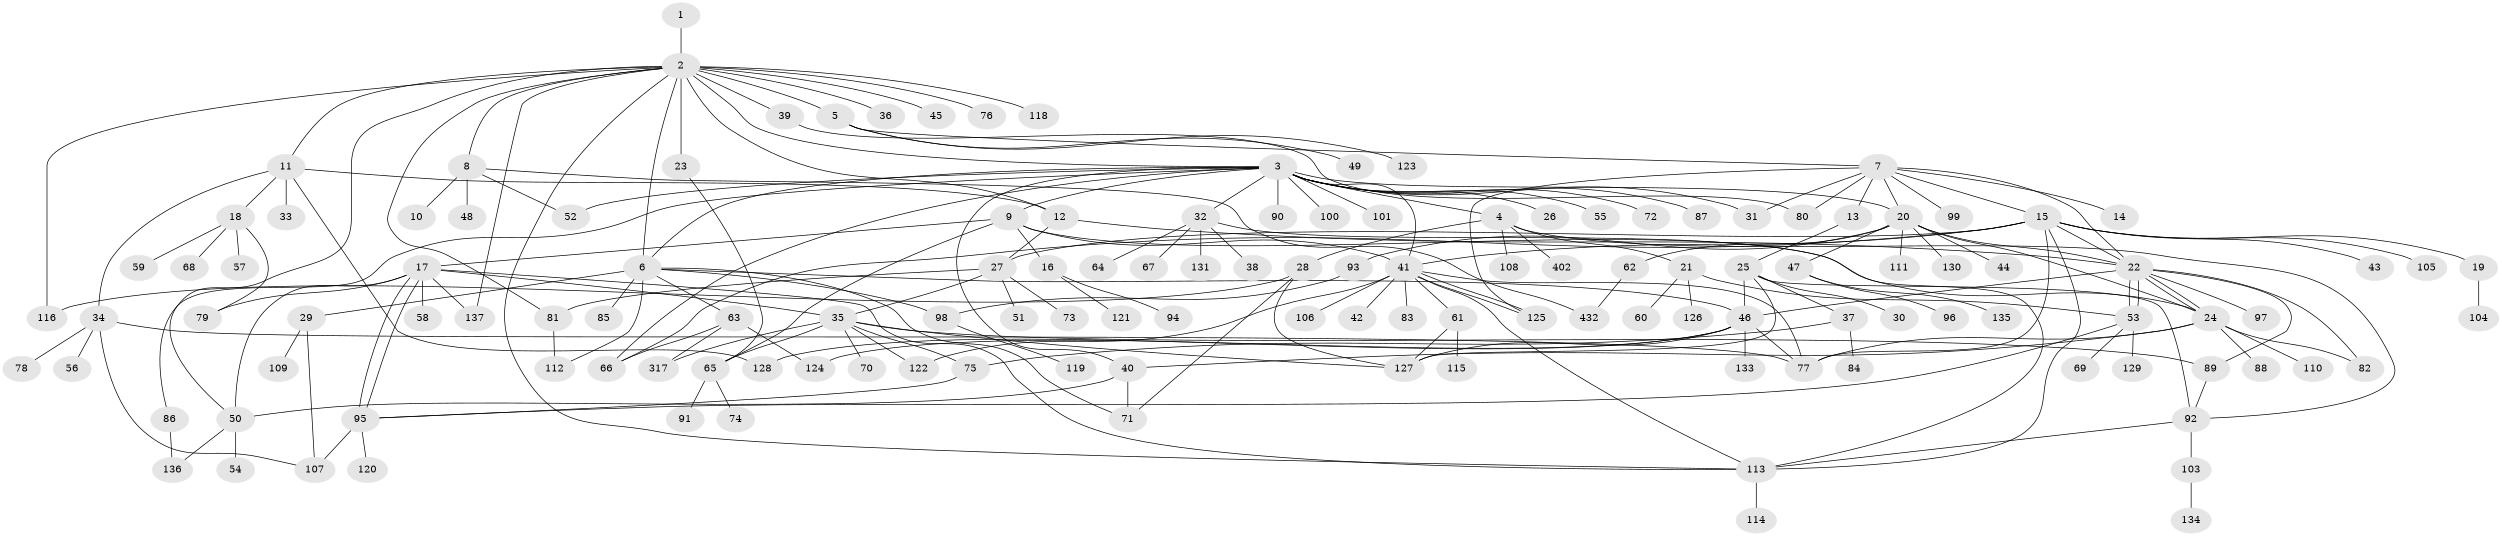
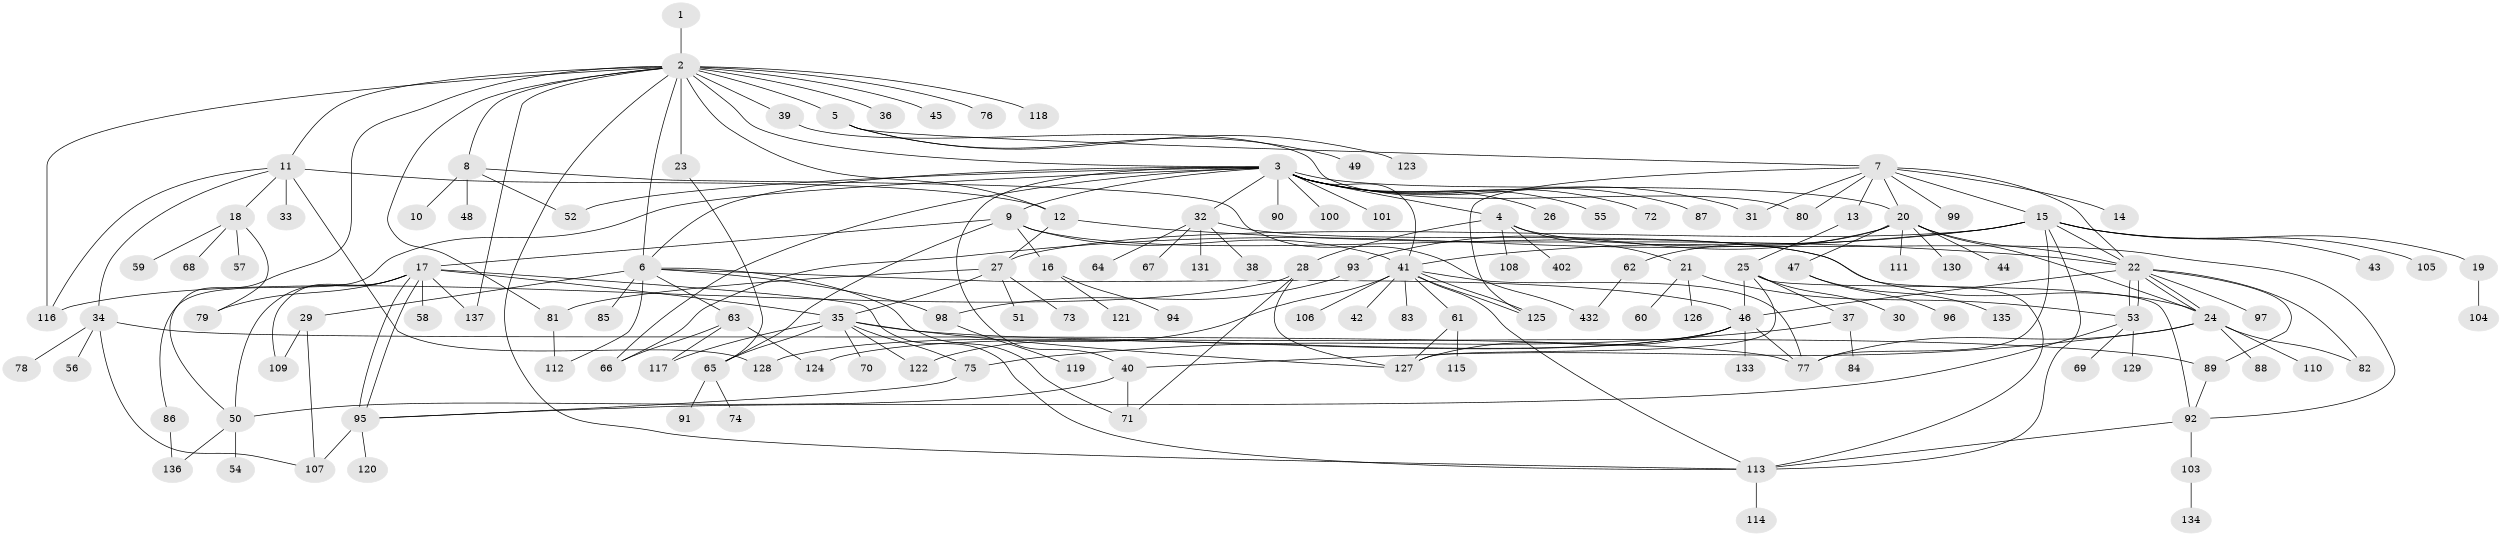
none -> (139, 204)
none -> (287, 300)
(659, 369) -> (659, 369)
